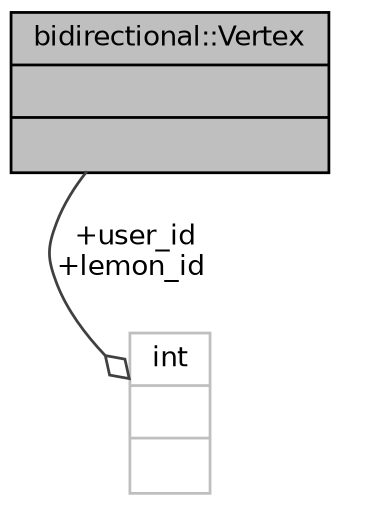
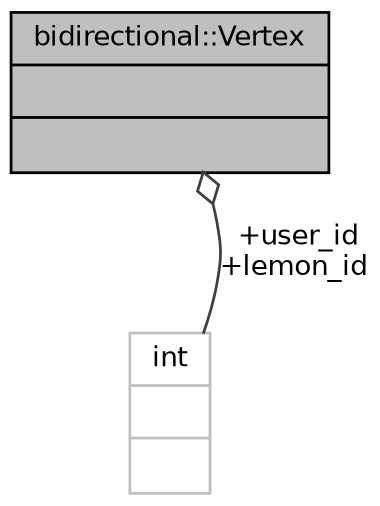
(51, 267) -> (219, 270)
